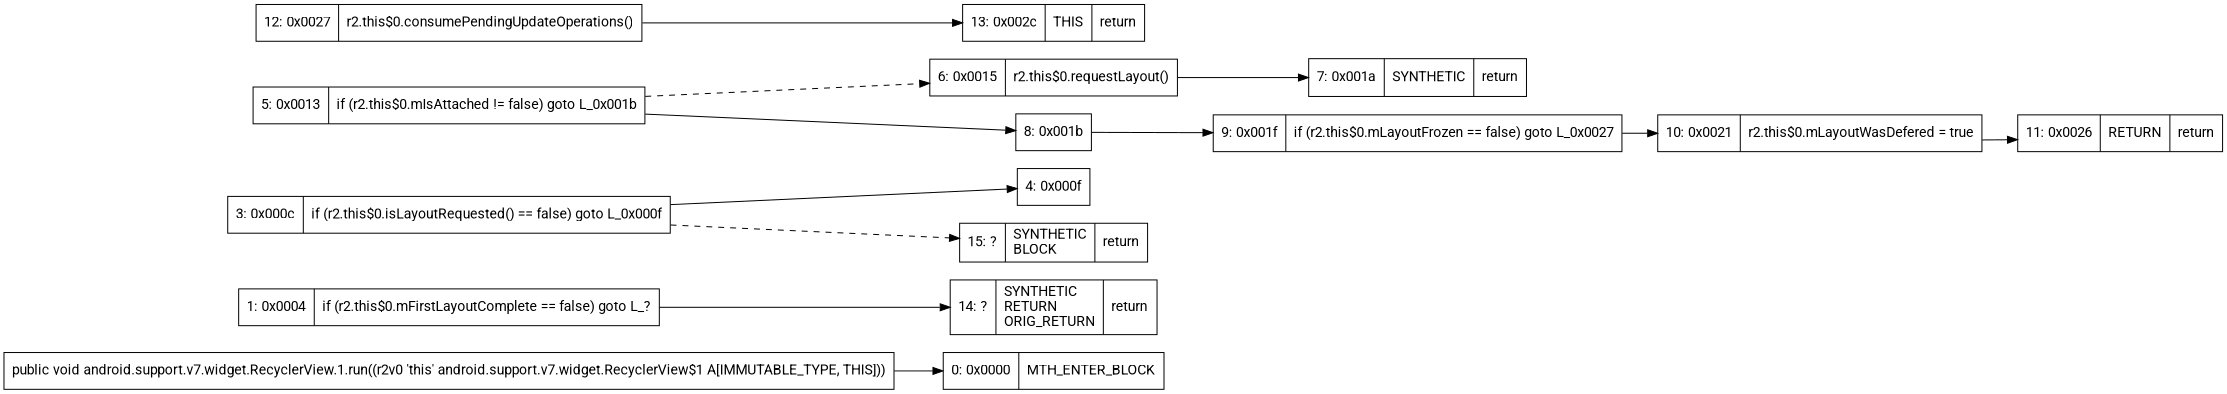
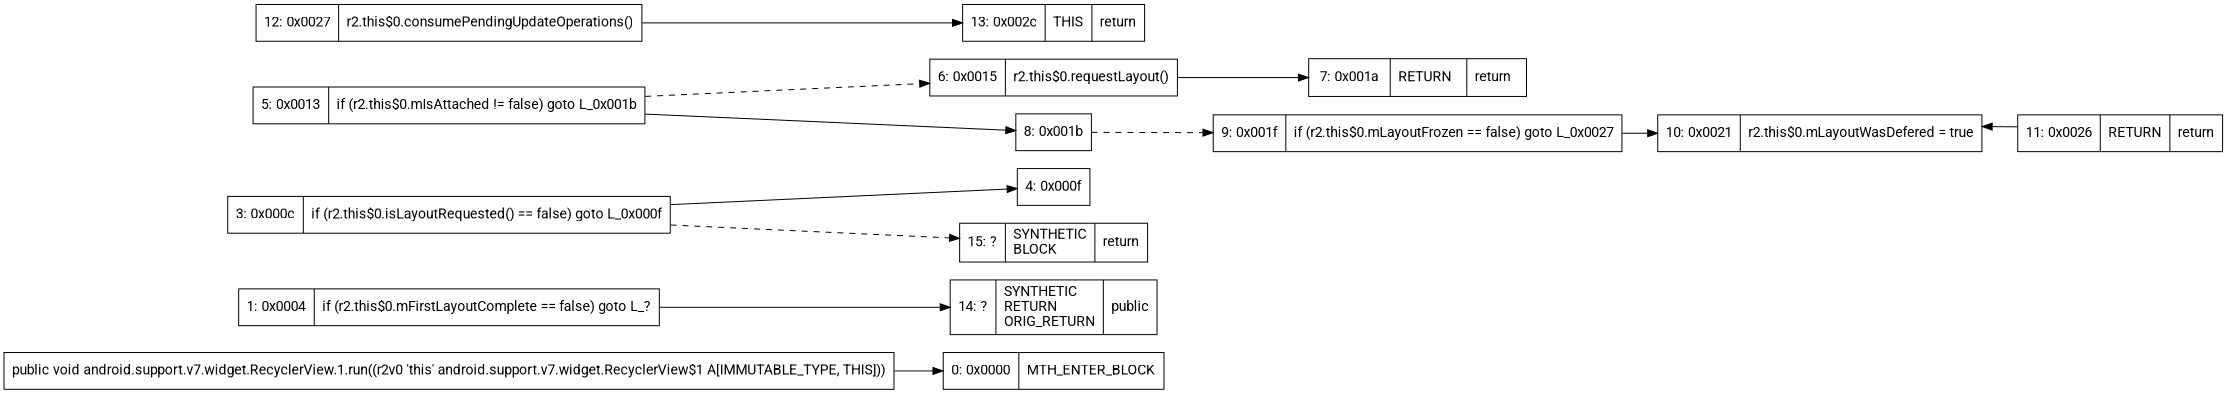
(1429, 77) -> (1425, 77)
(1147, 133) -> (1147, 133)
(1995, 140) -> (2005, 127)
(1130, 307) -> (1130, 307)
